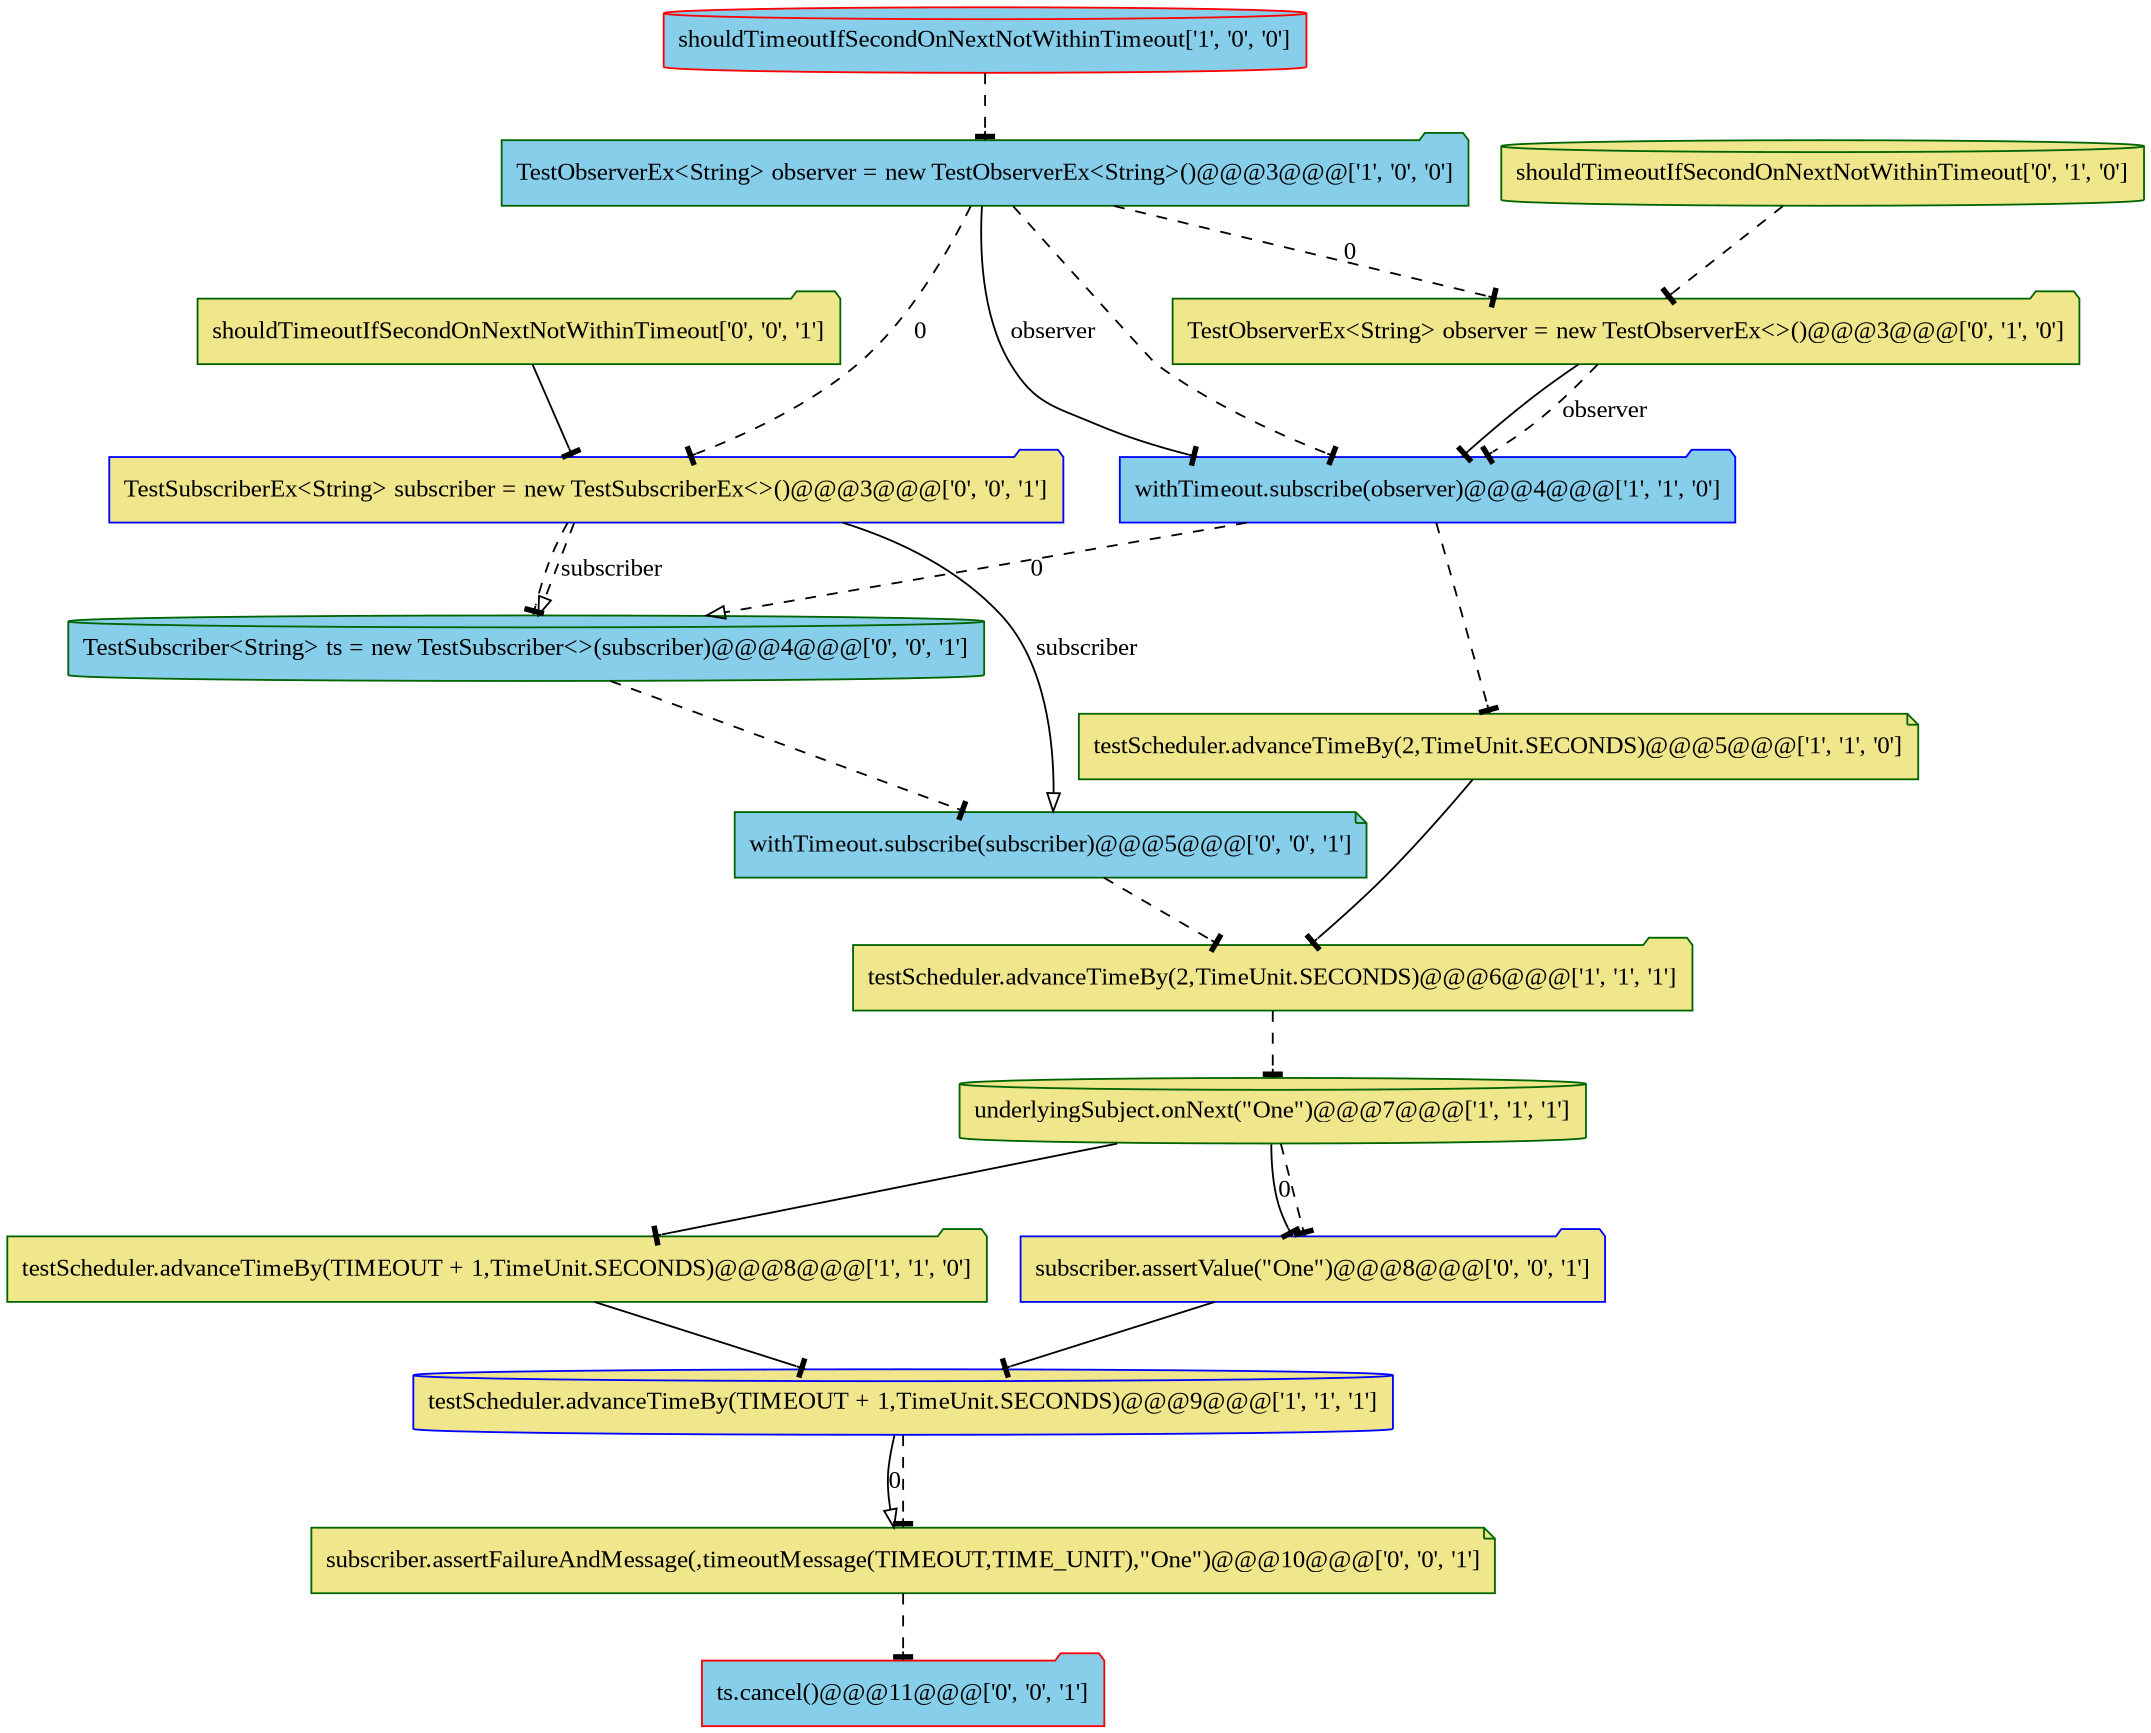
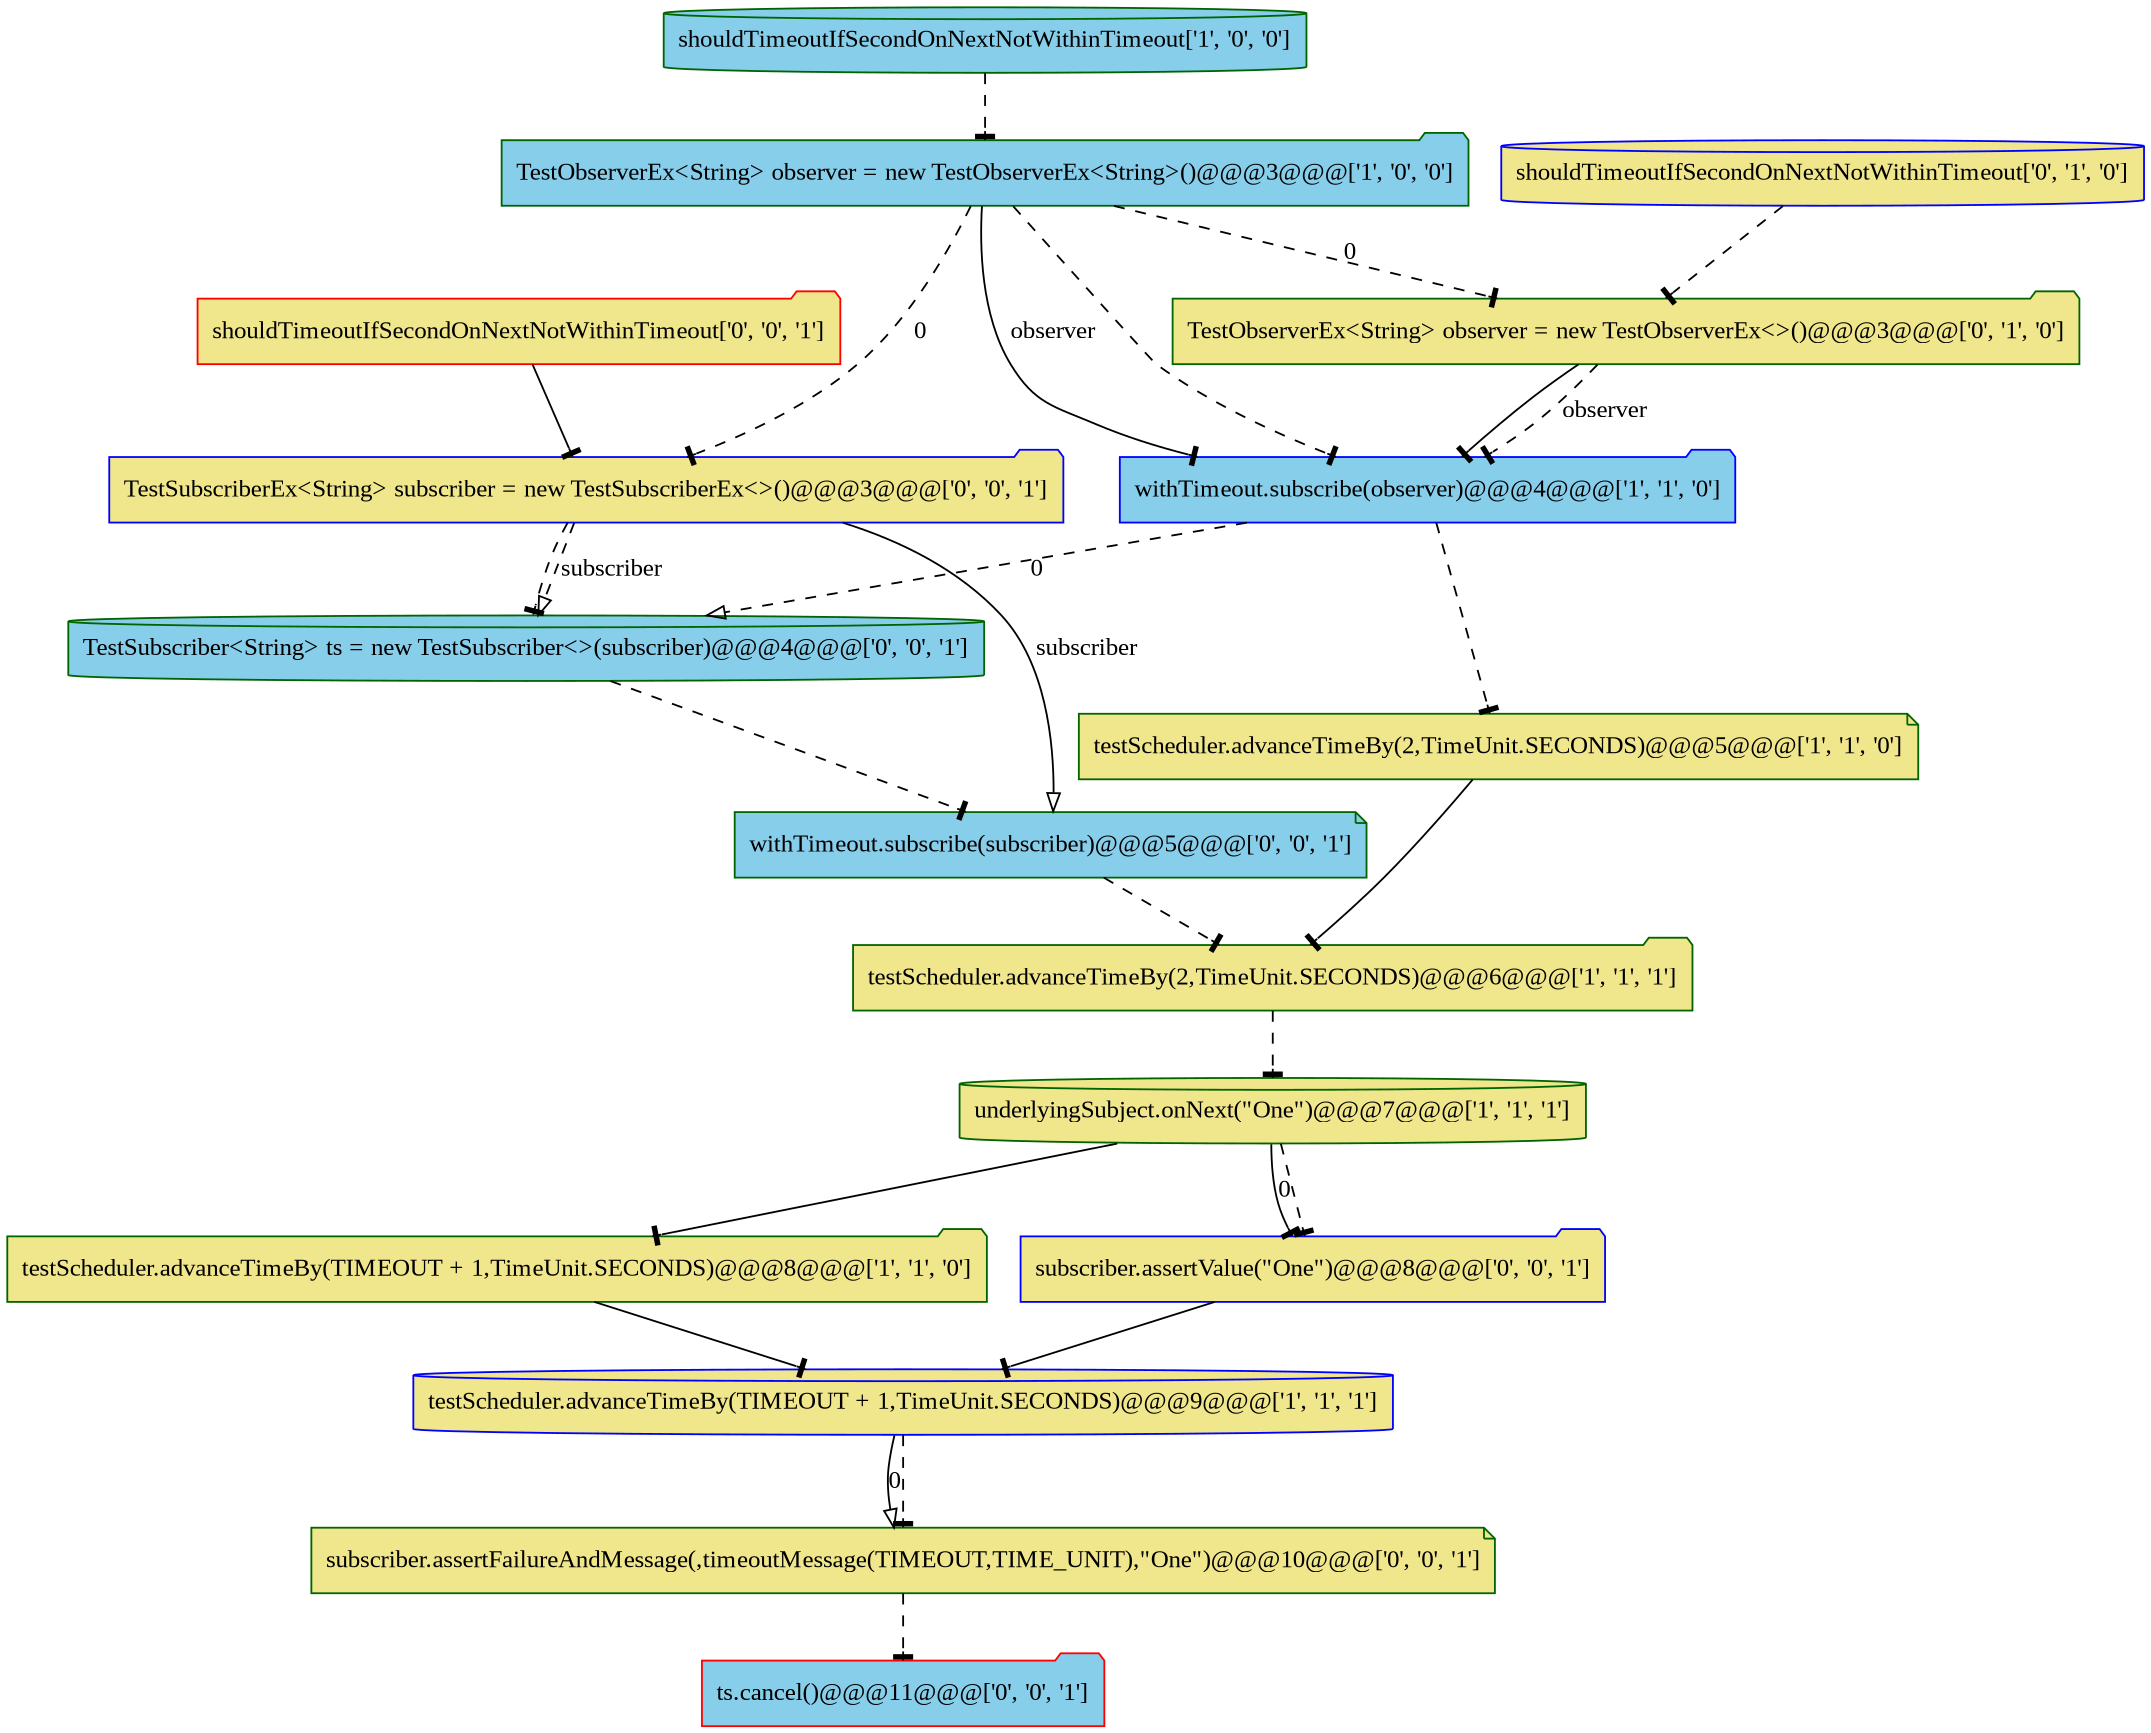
(985, 40) -> (985, 40)
(1823, 173) -> (1823, 173)
(519, 331) -> (519, 331)
